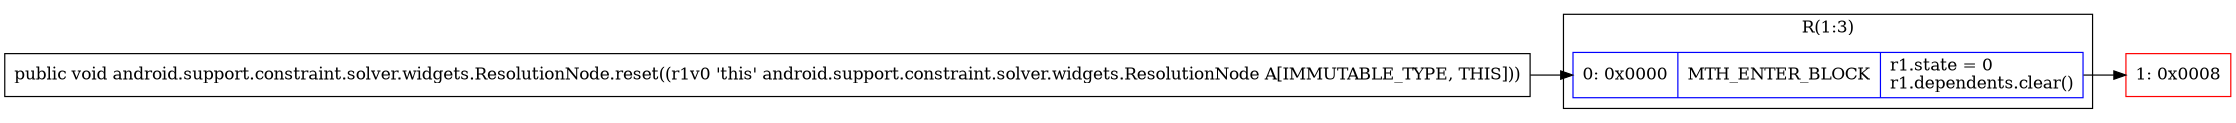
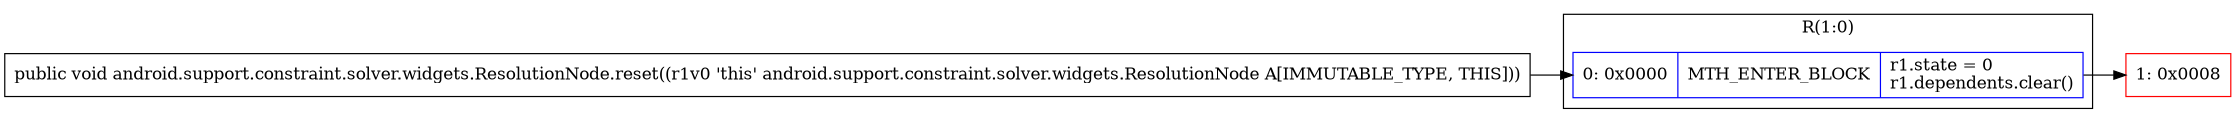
(1828, 28) -> (1828, 28)
